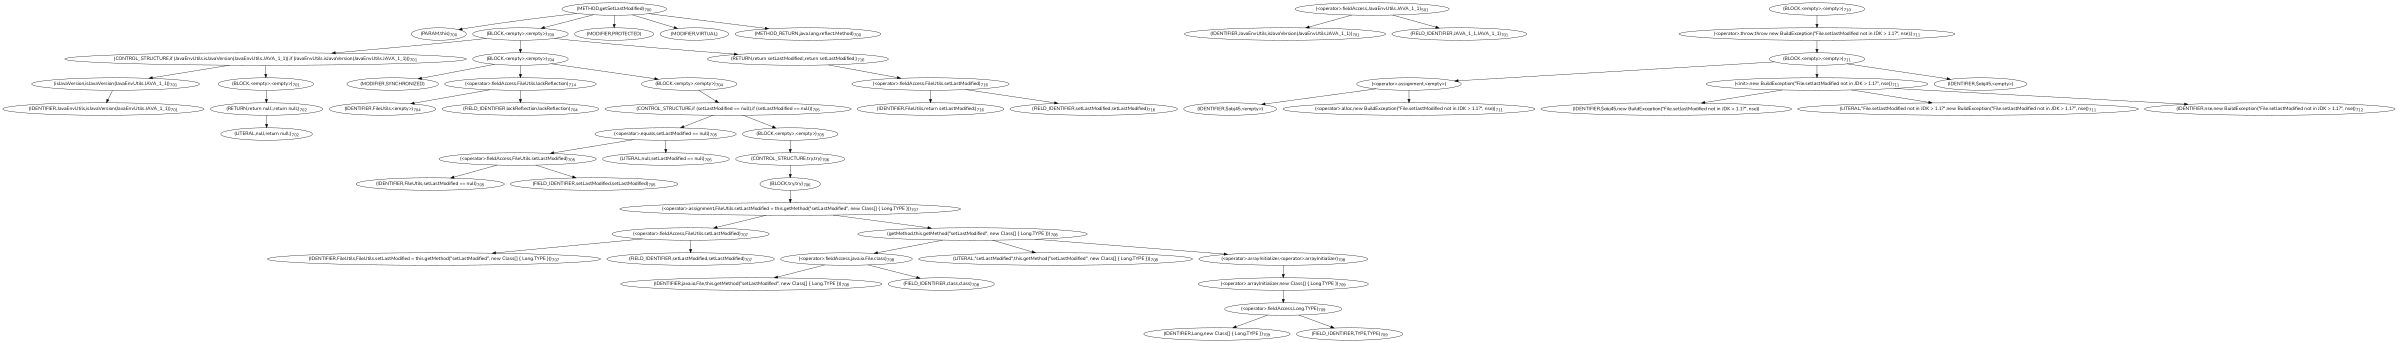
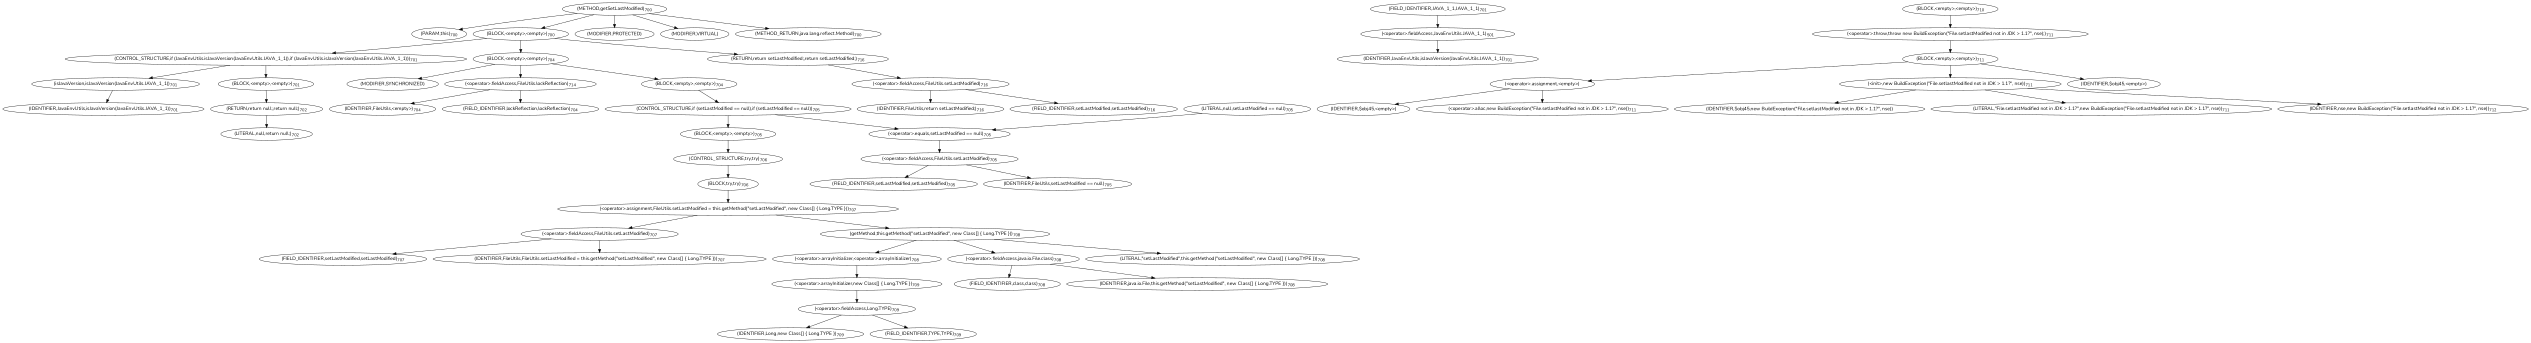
(1414, 21) -> (1438, 20)
(666, 145) -> (1099, 122)
